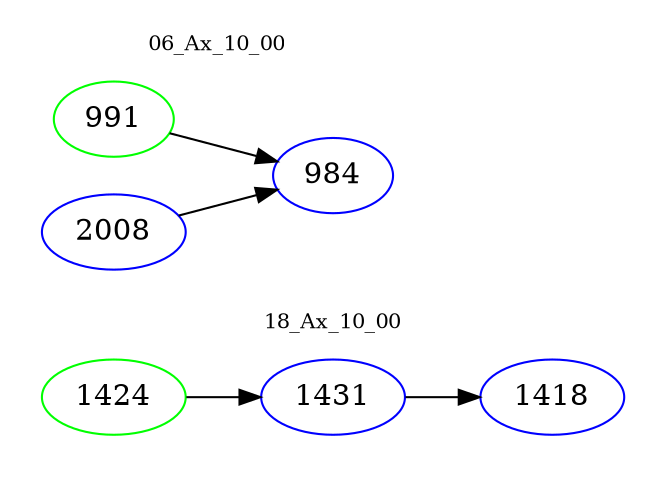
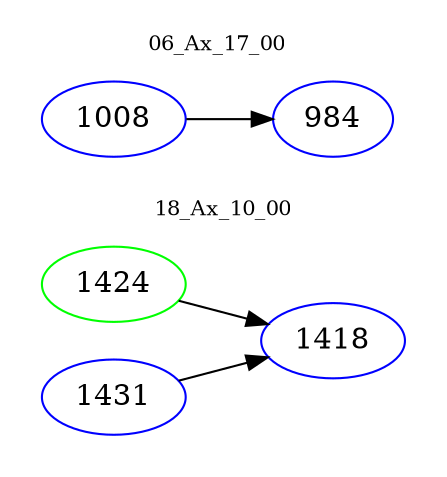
(217, 45) -> (217, 45)
(114, 119) -> none
(114, 232) -> (114, 119)
(213, 397) -> (213, 310)
